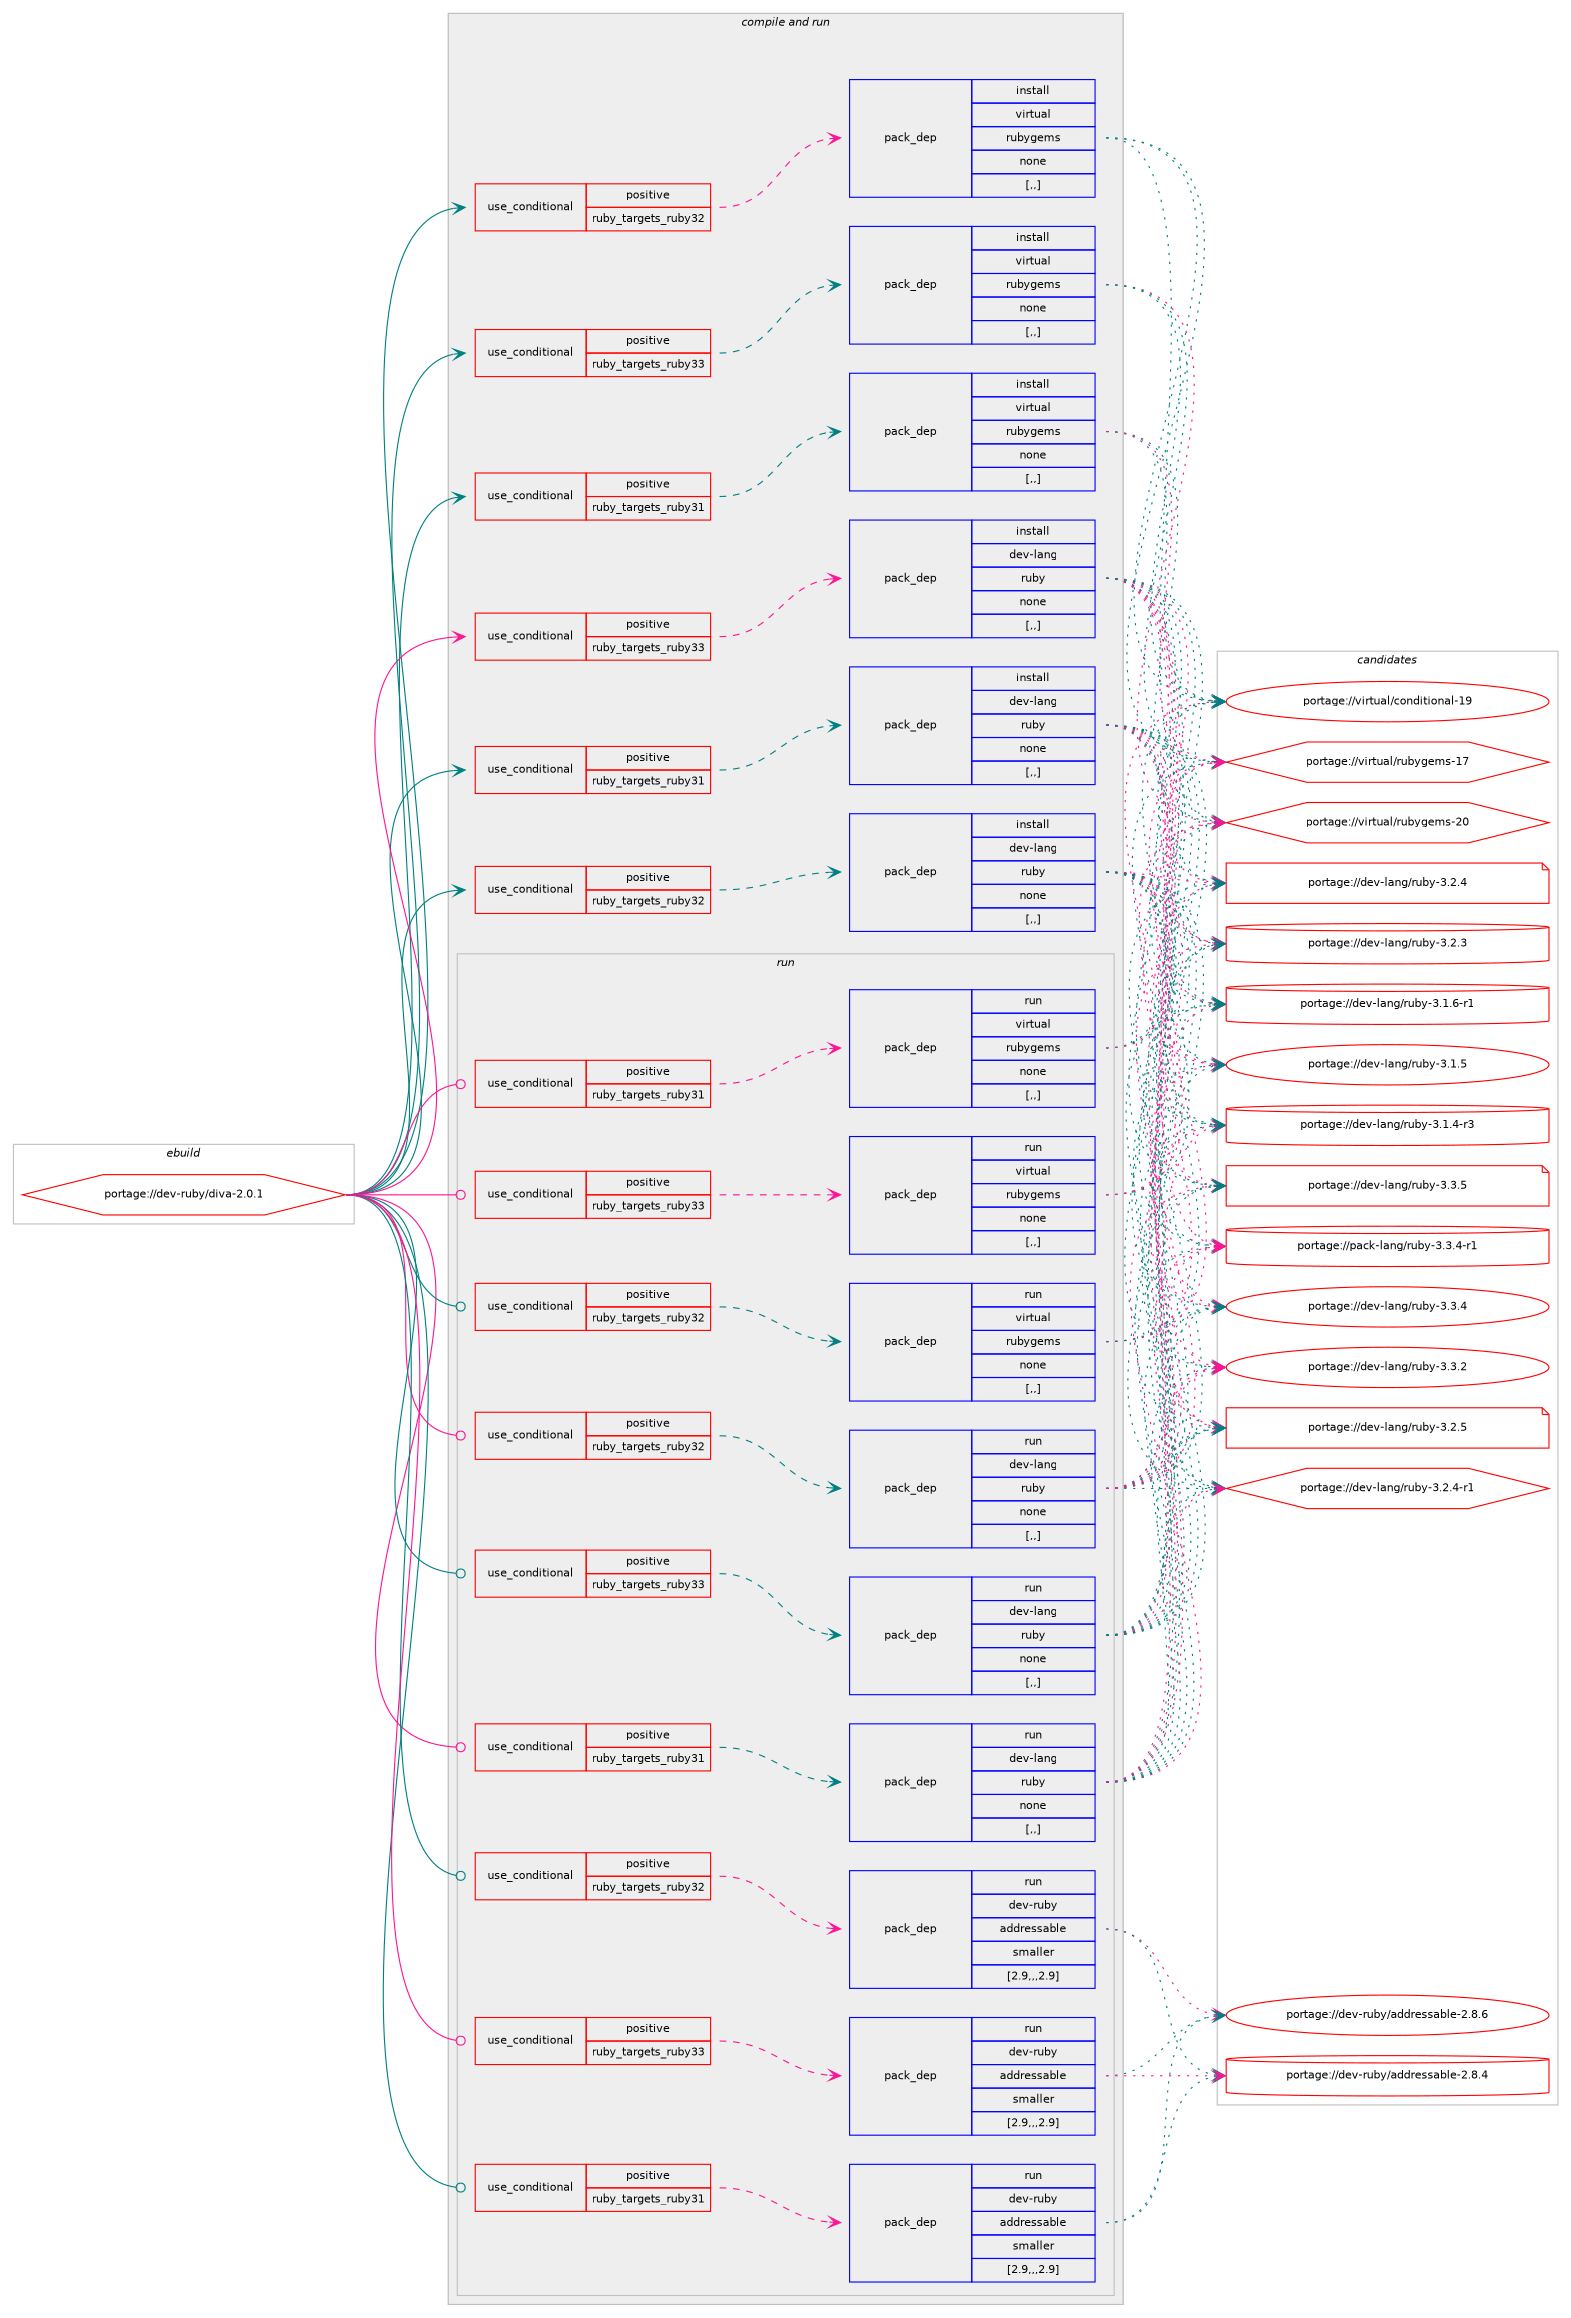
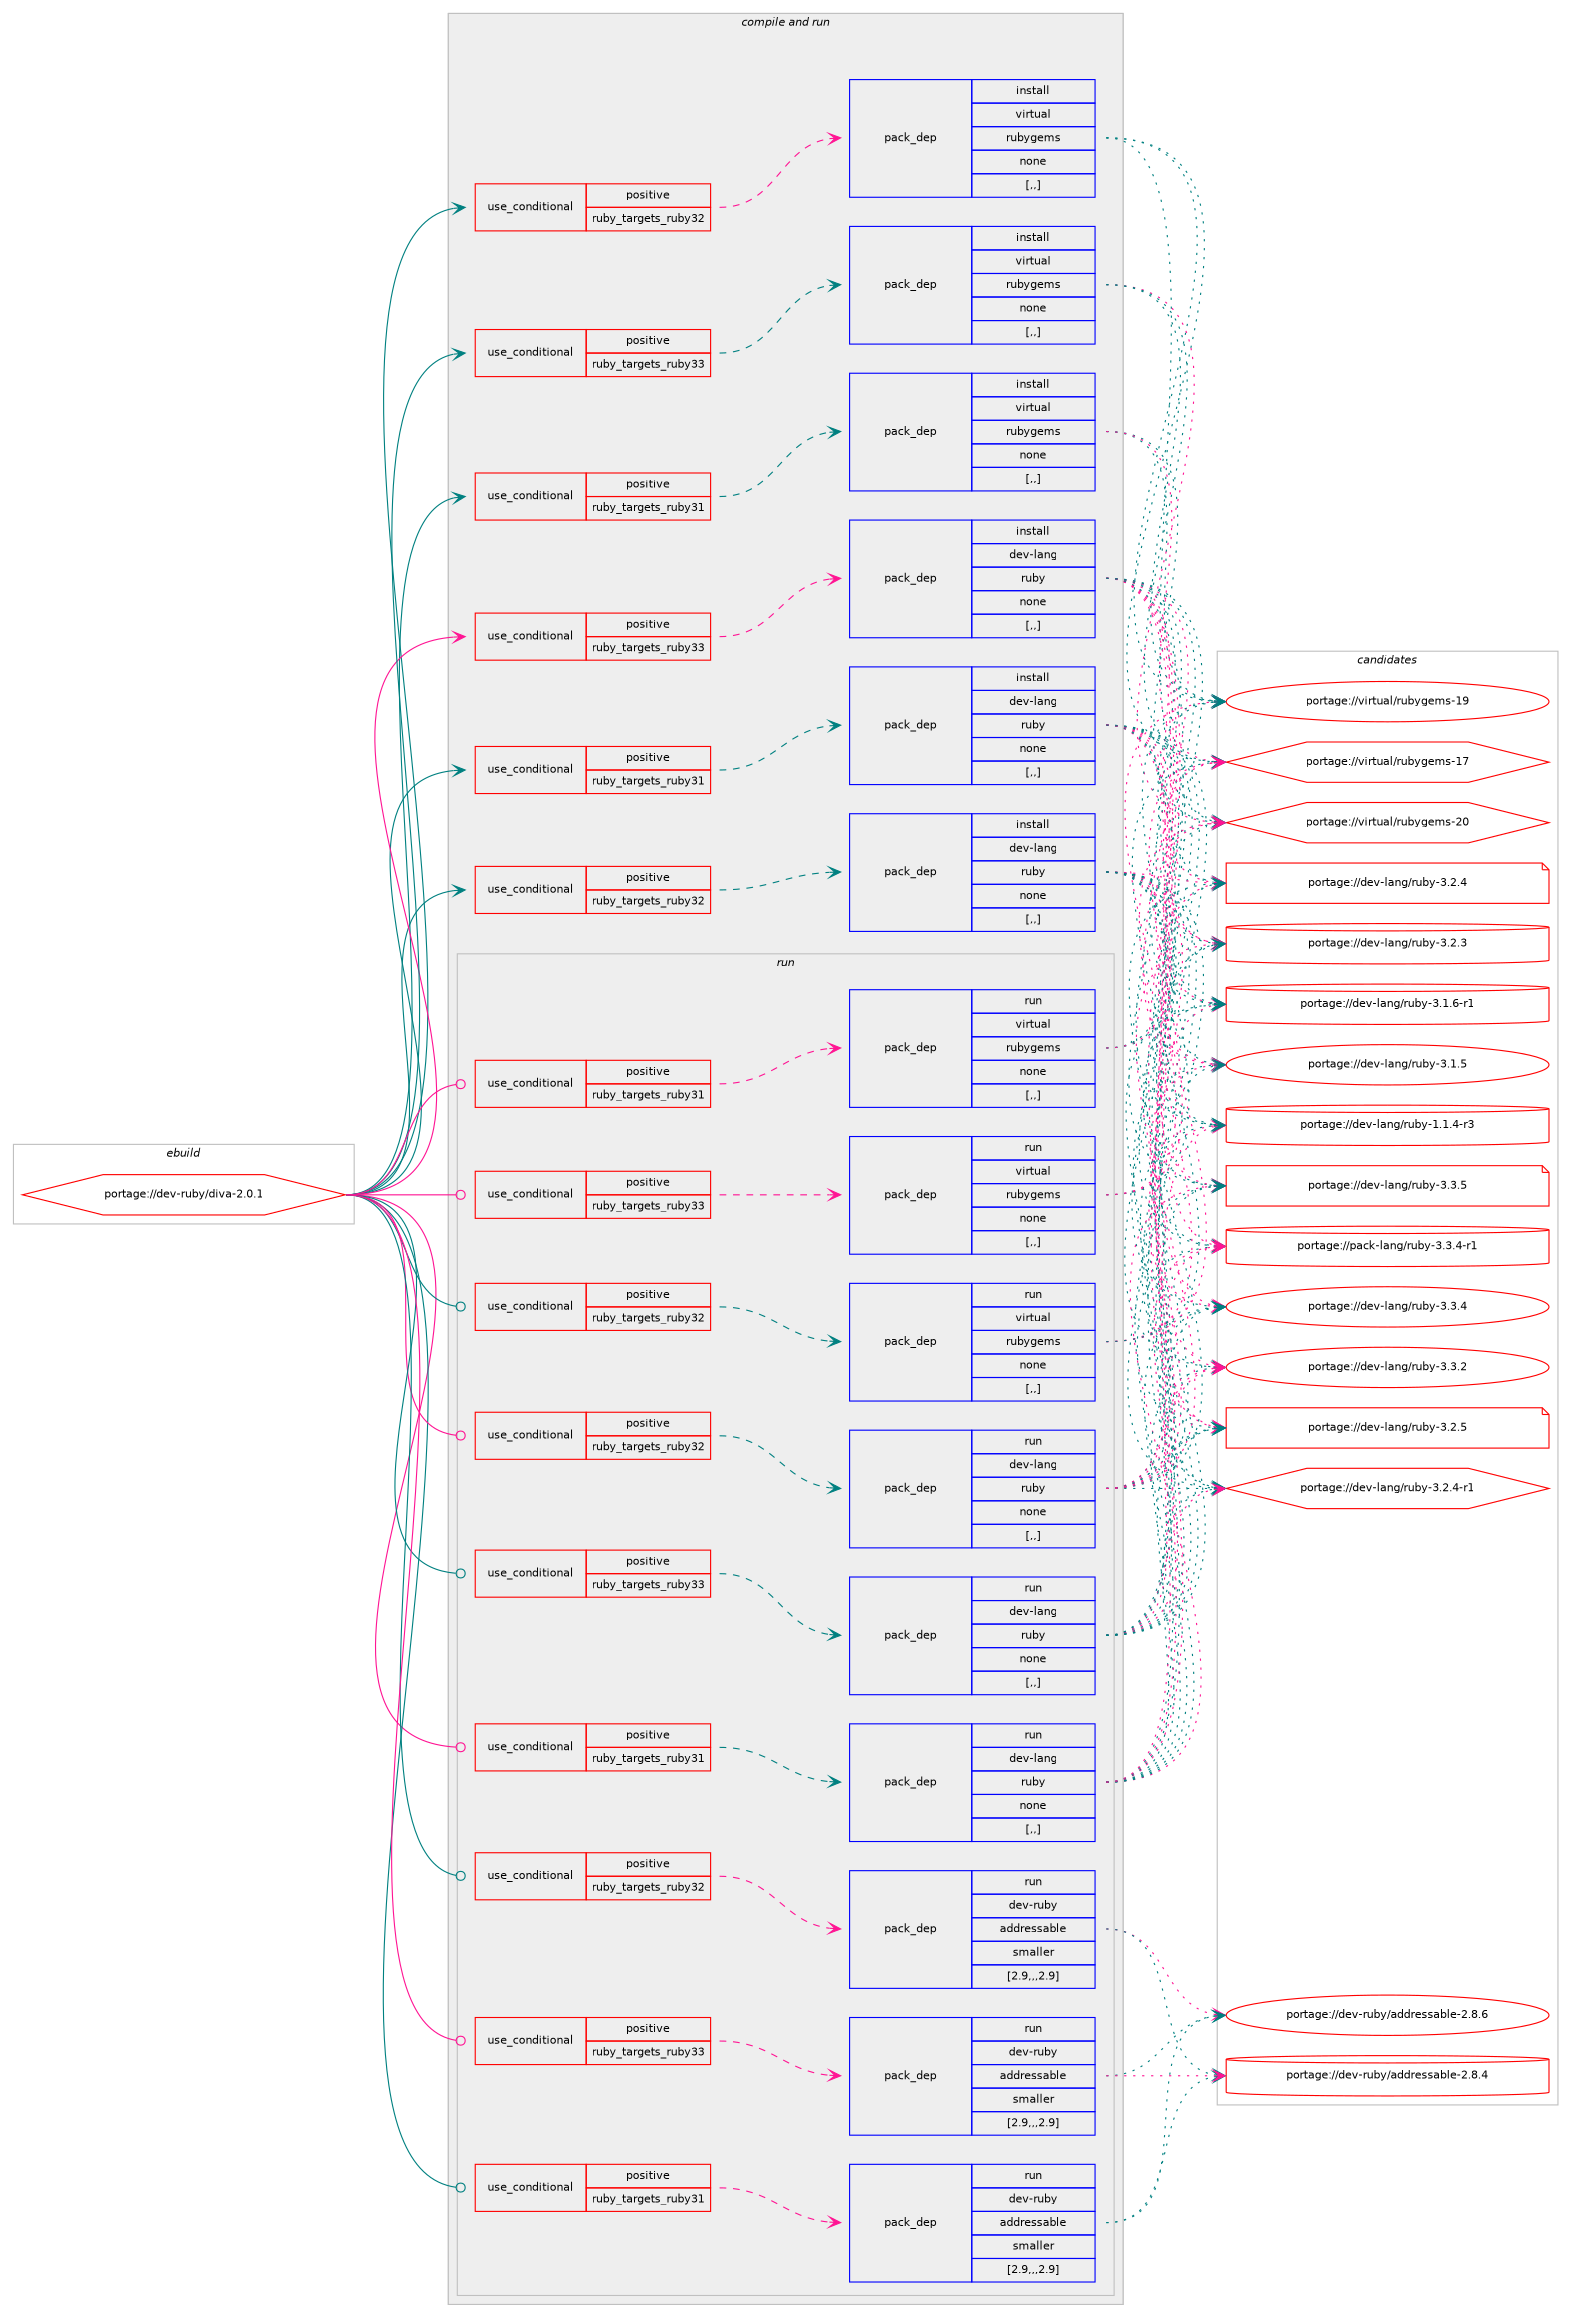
(1388, 702) -> (1388, 702)
(1388, 1125) -> (1388, 1125)
